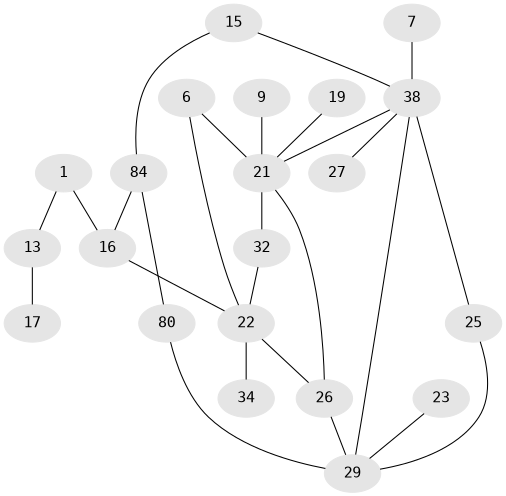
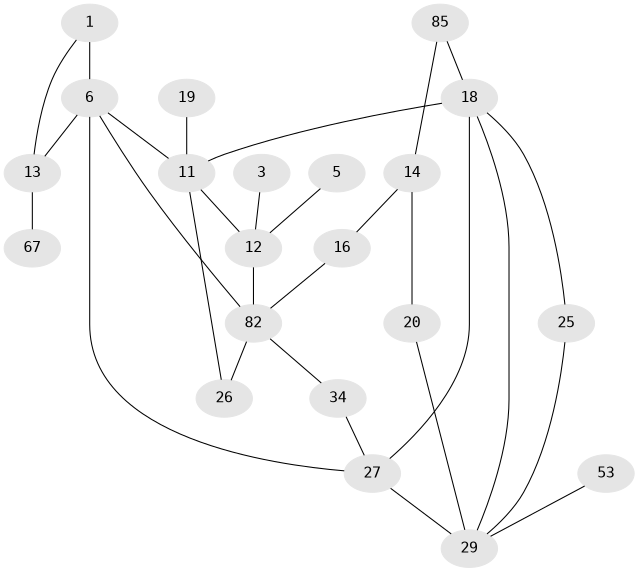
(234, 23) -> (440, 23)
(412, 23) -> none
(262, 98) -> none
(412, 98) -> (469, 98)
none -> (61, 136)
(139, 173) -> (412, 173)
none -> (262, 173)
(262, 173) -> (187, 173)
none -> (337, 173)
(85, 210) -> (90, 61)
(262, 248) -> (253, 248)
(32, 323) -> (32, 248)
(167, 323) -> (412, 323)
(246, 323) -> (253, 323)
none -> (107, 377)
(441, 398) -> (606, 474)
(338, 436) -> (421, 511)
none -> (355, 436)
